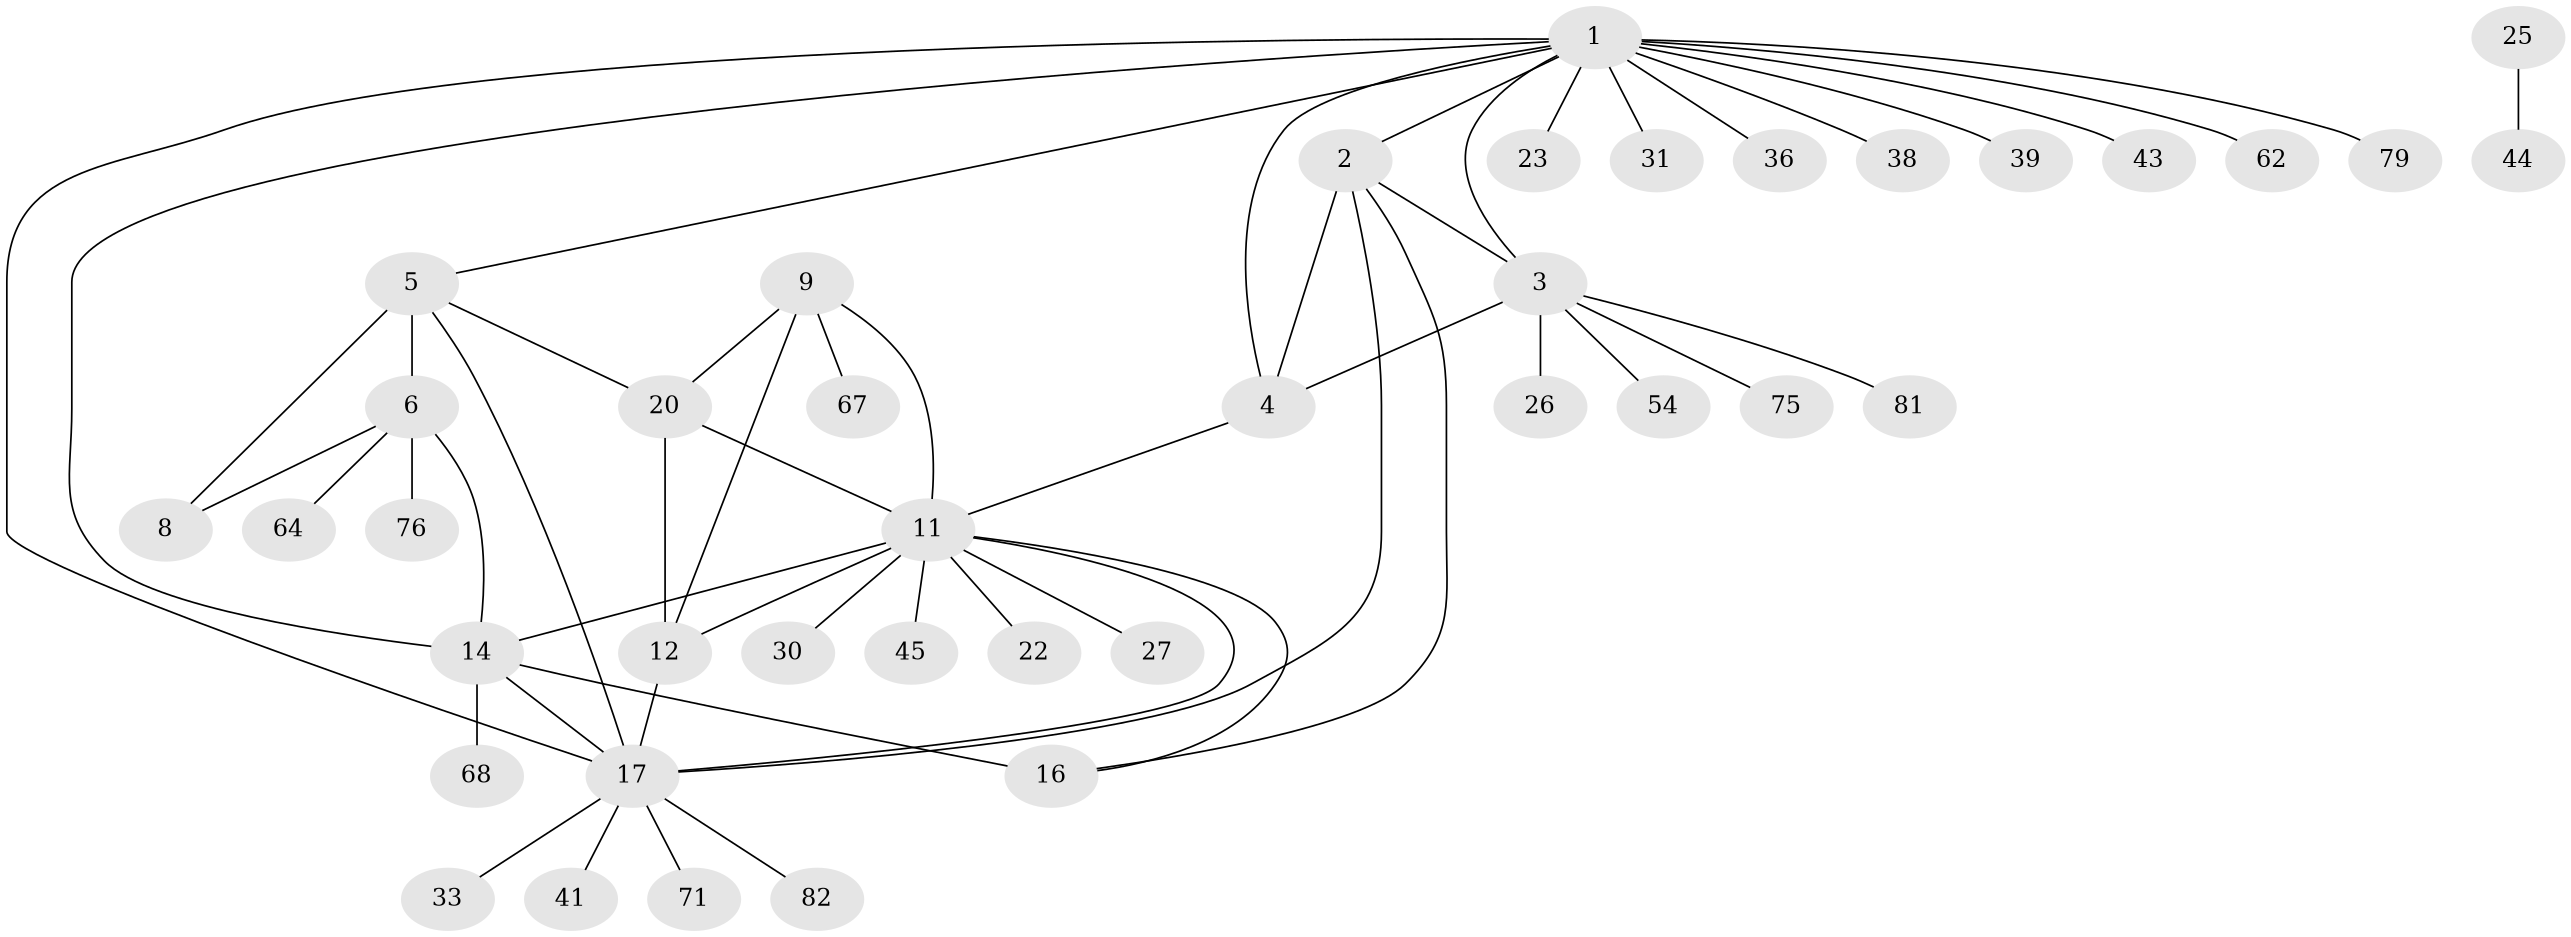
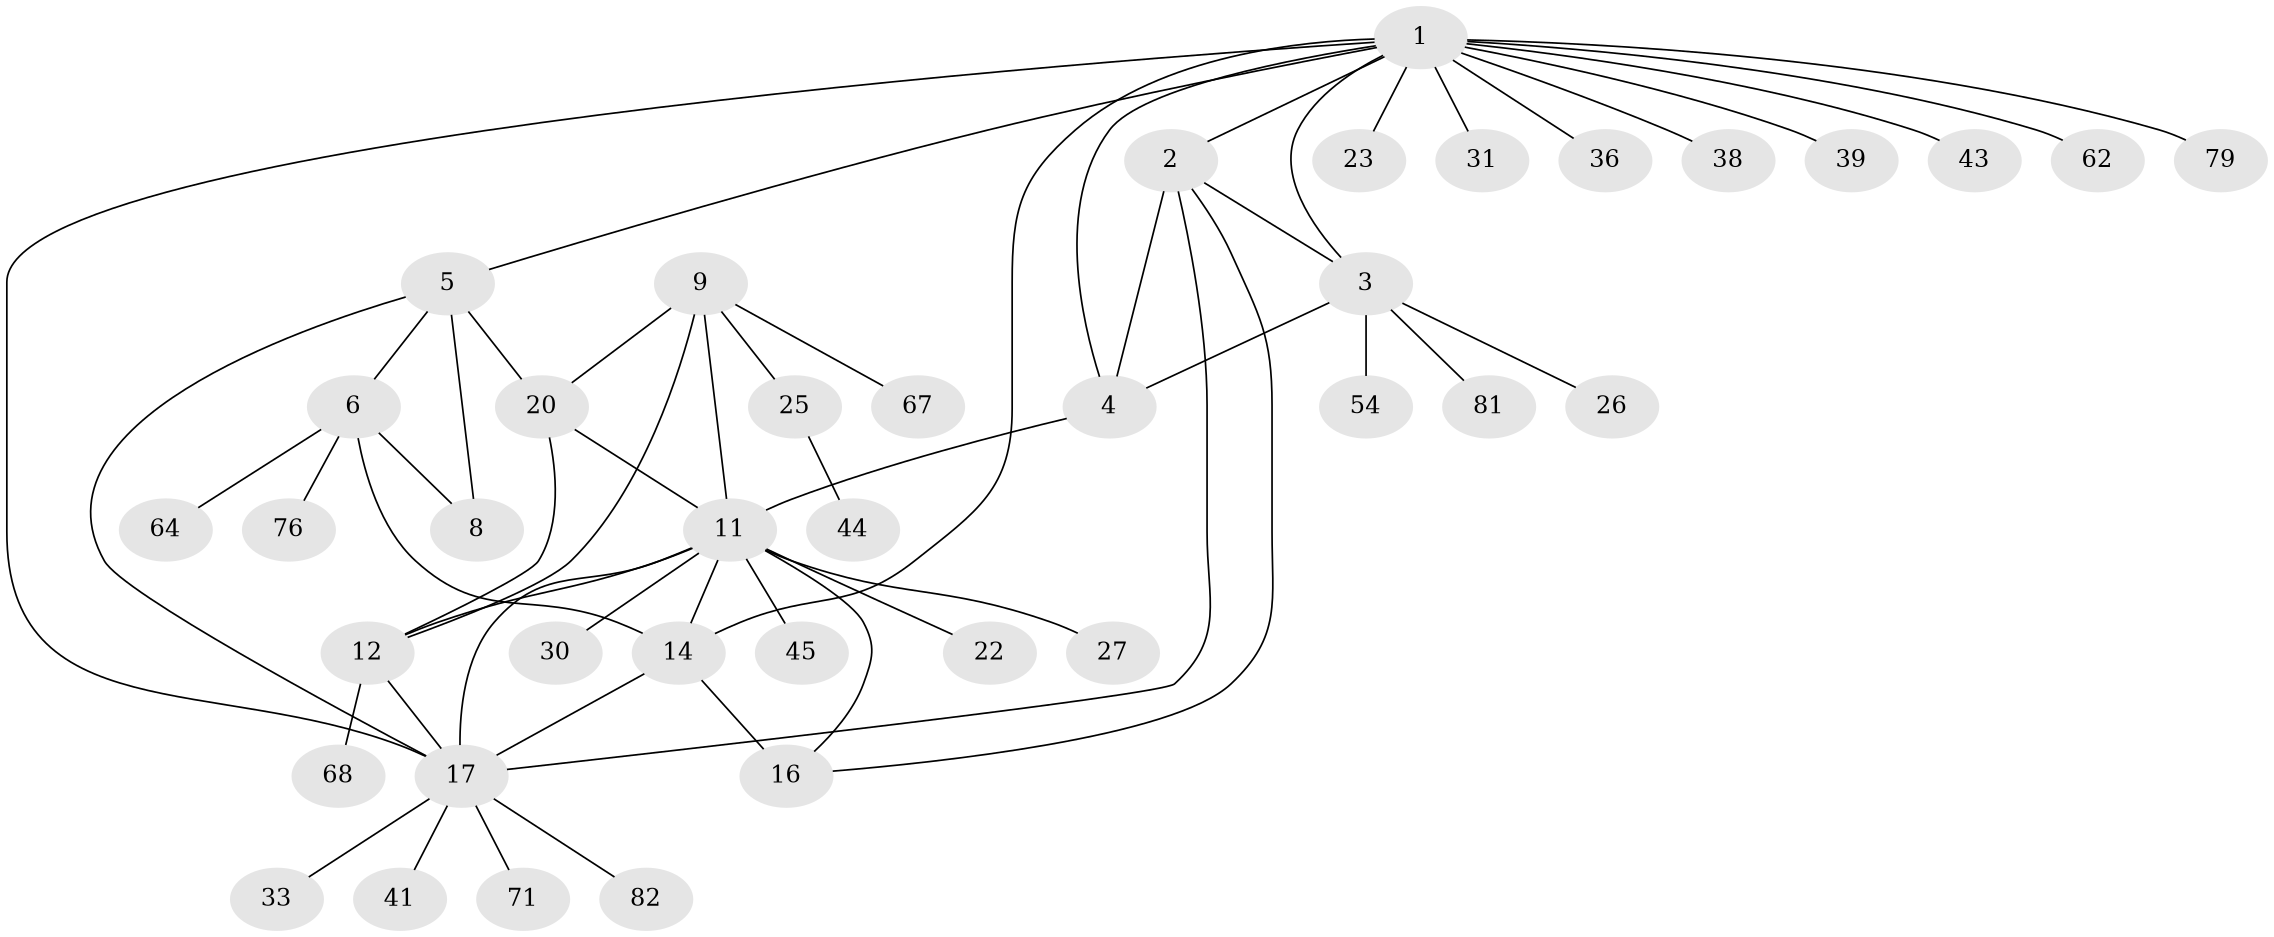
none -> (748, 345)
(1787, 407) -> none
(477, 710) -> (355, 705)
